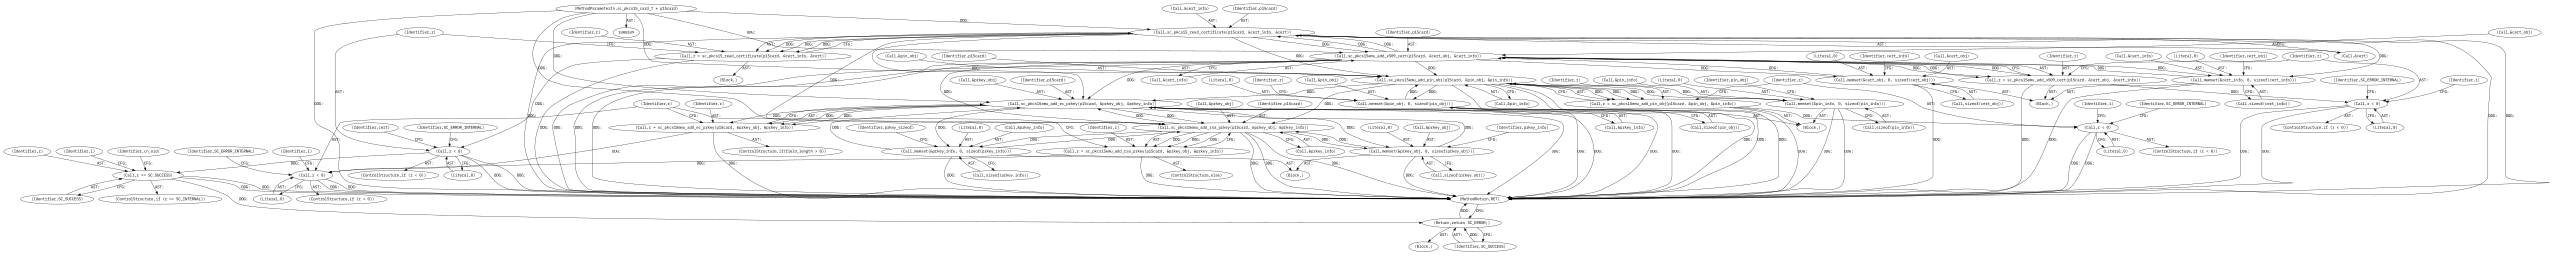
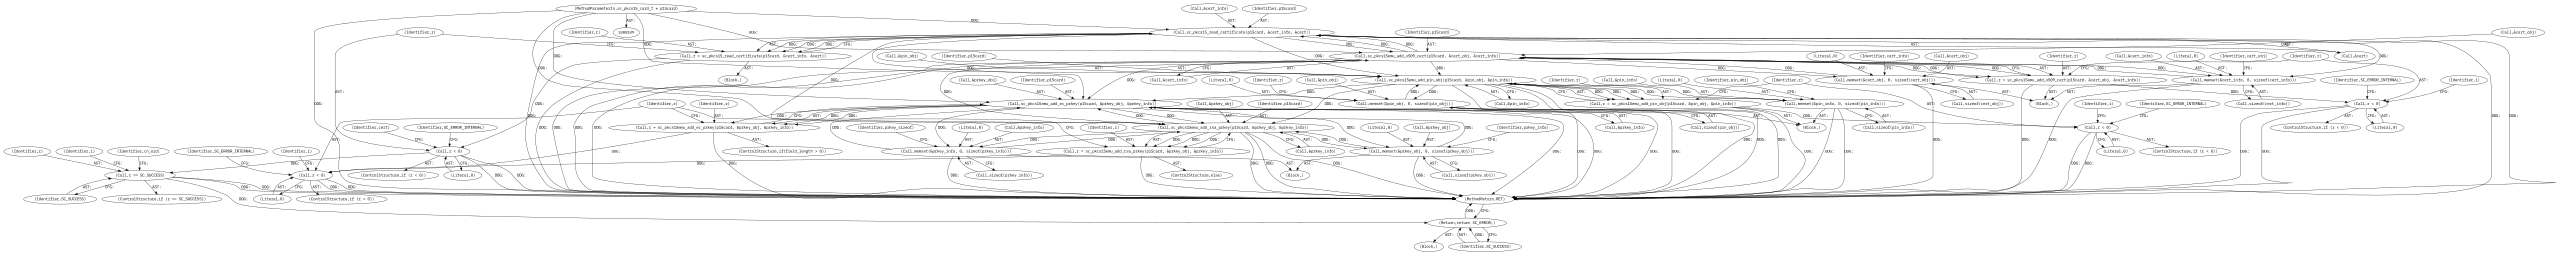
(160, 199) -> (162, 199)
